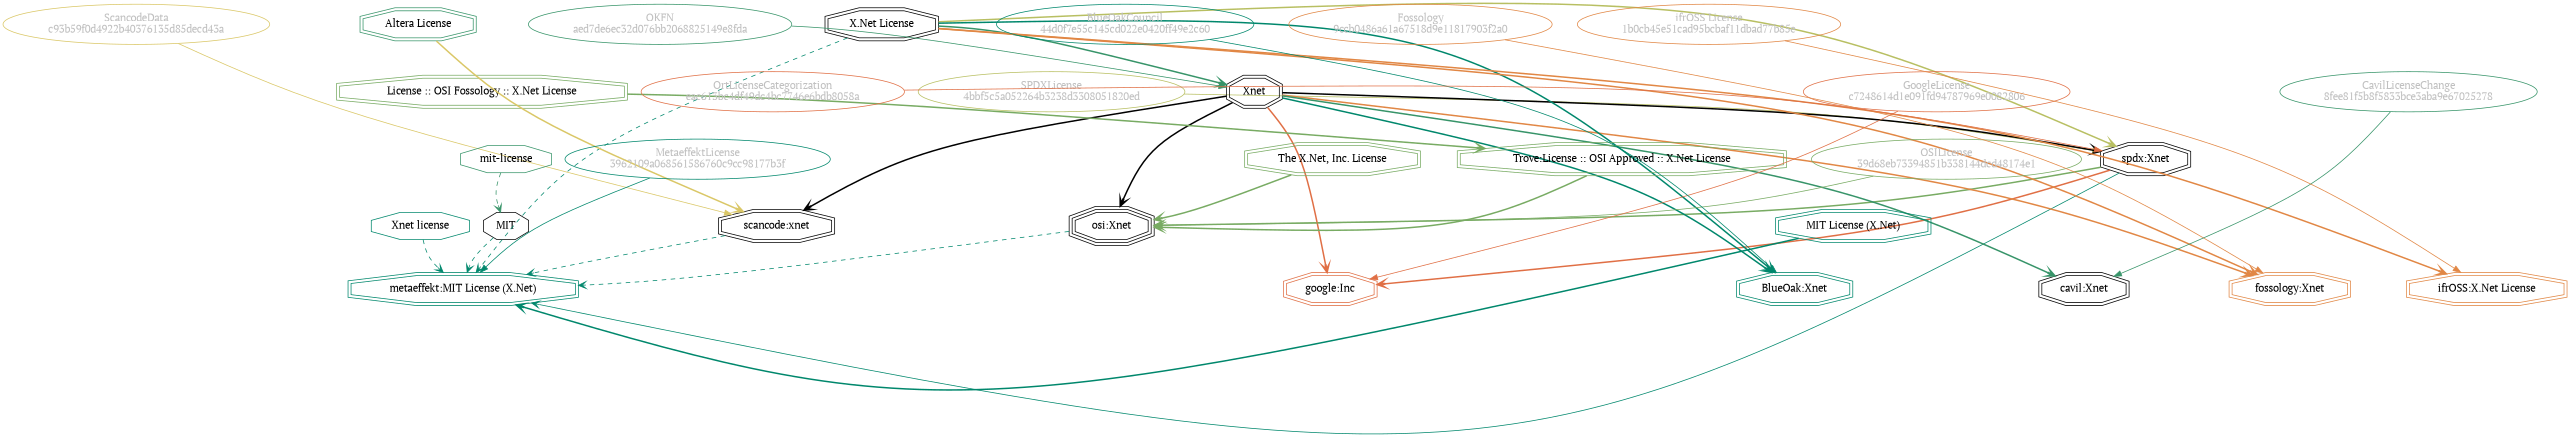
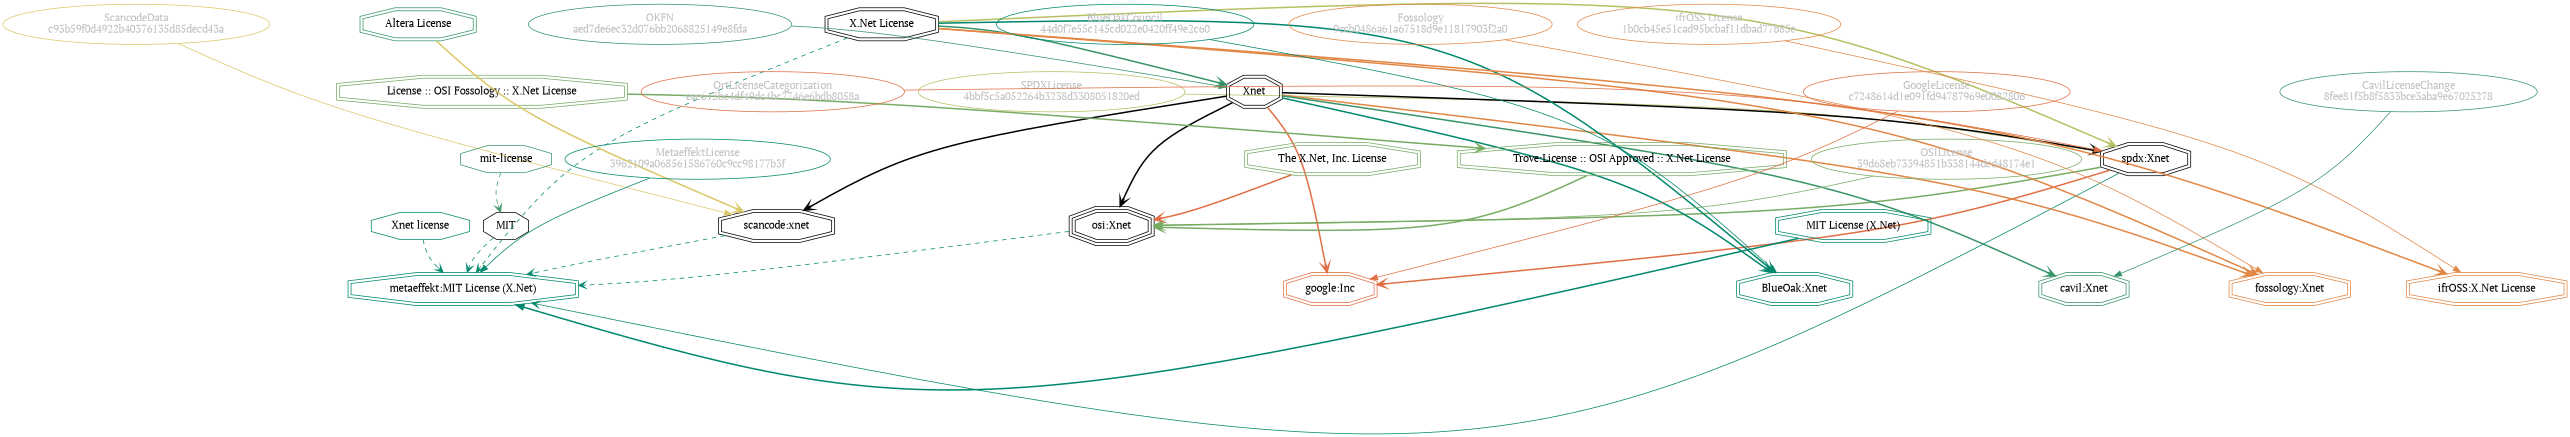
(1227, 199) -> (1227, 199)
(2084, 289) -> (2084, 289)
(1163, 371) -> (1163, 371)
